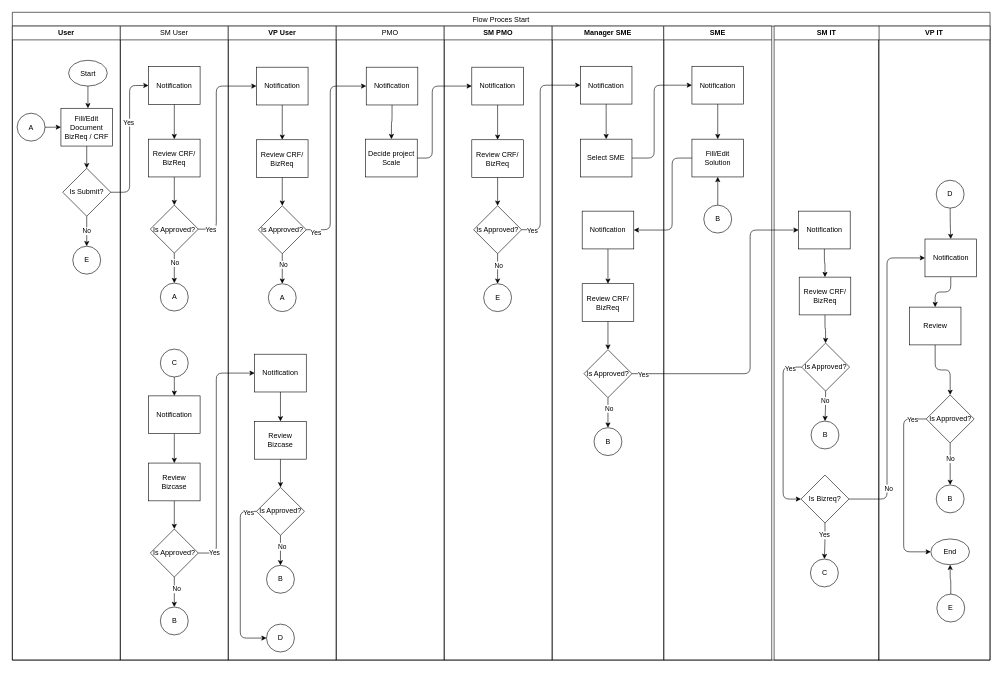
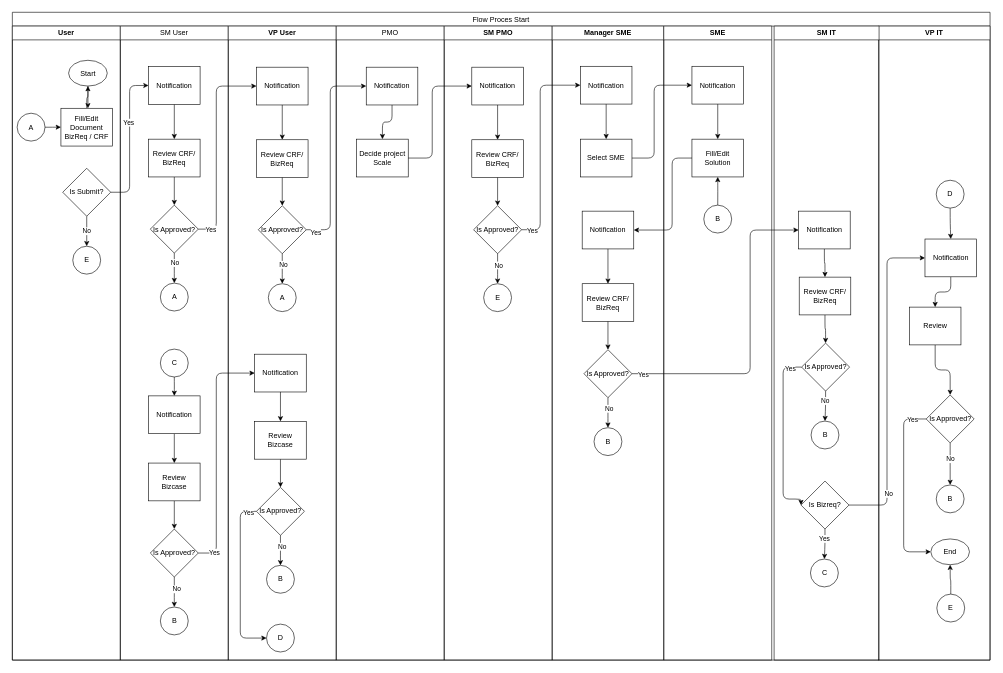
(392, 158) -> (383, 158)
(87, 162) -> (87, 107)
(825, 499) -> (825, 505)
